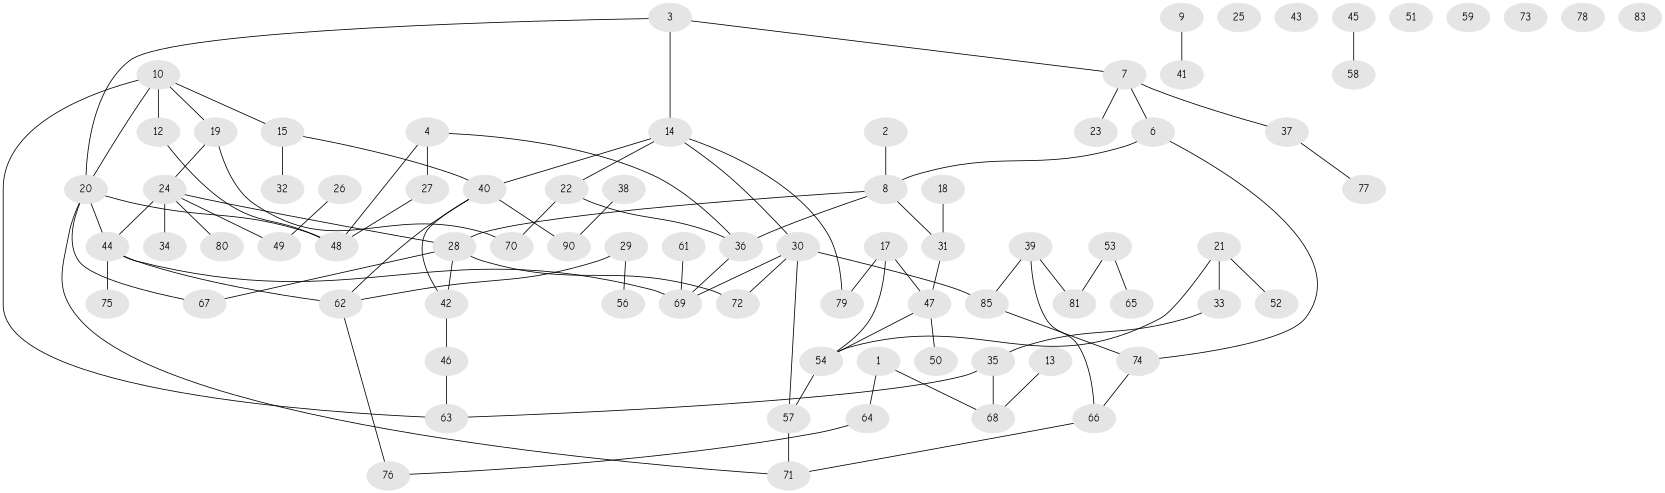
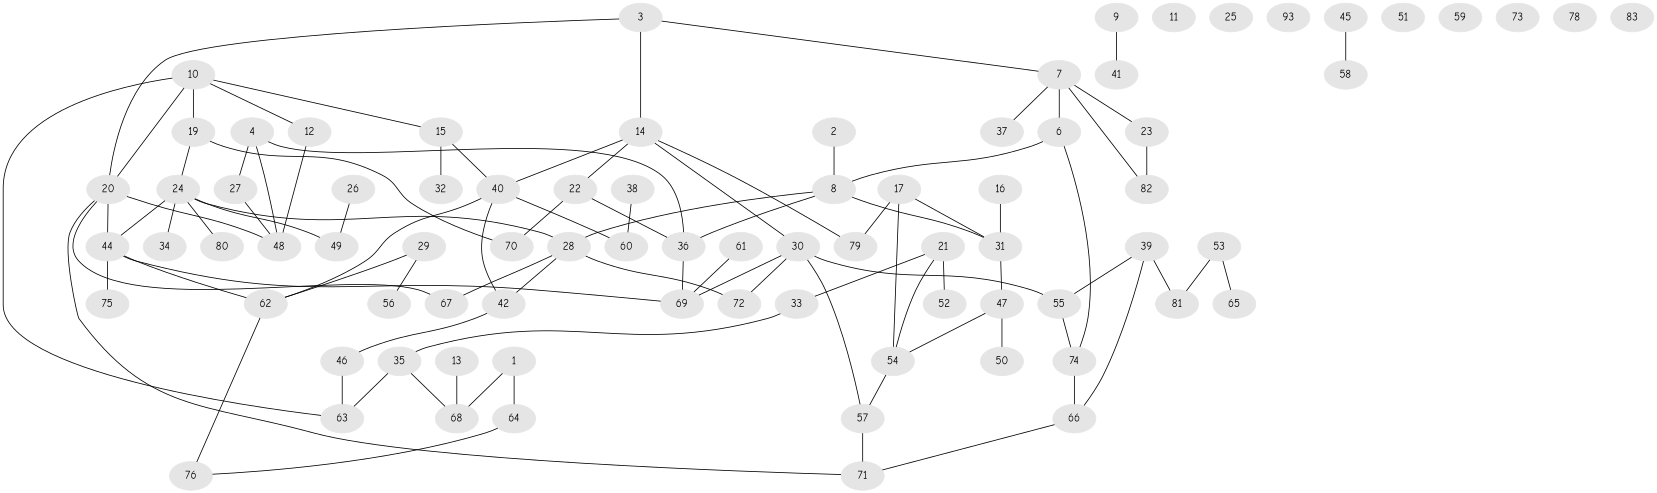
none -> (1174, 18)
(1296, 18) -> (1288, 18)
(943, 189) -> (1000, 189)
none -> (1147, 189)
(1364, 189) -> none
(569, 247) -> (626, 247)
(913, 282) -> (950, 218)
(987, 304) -> (1059, 304)
